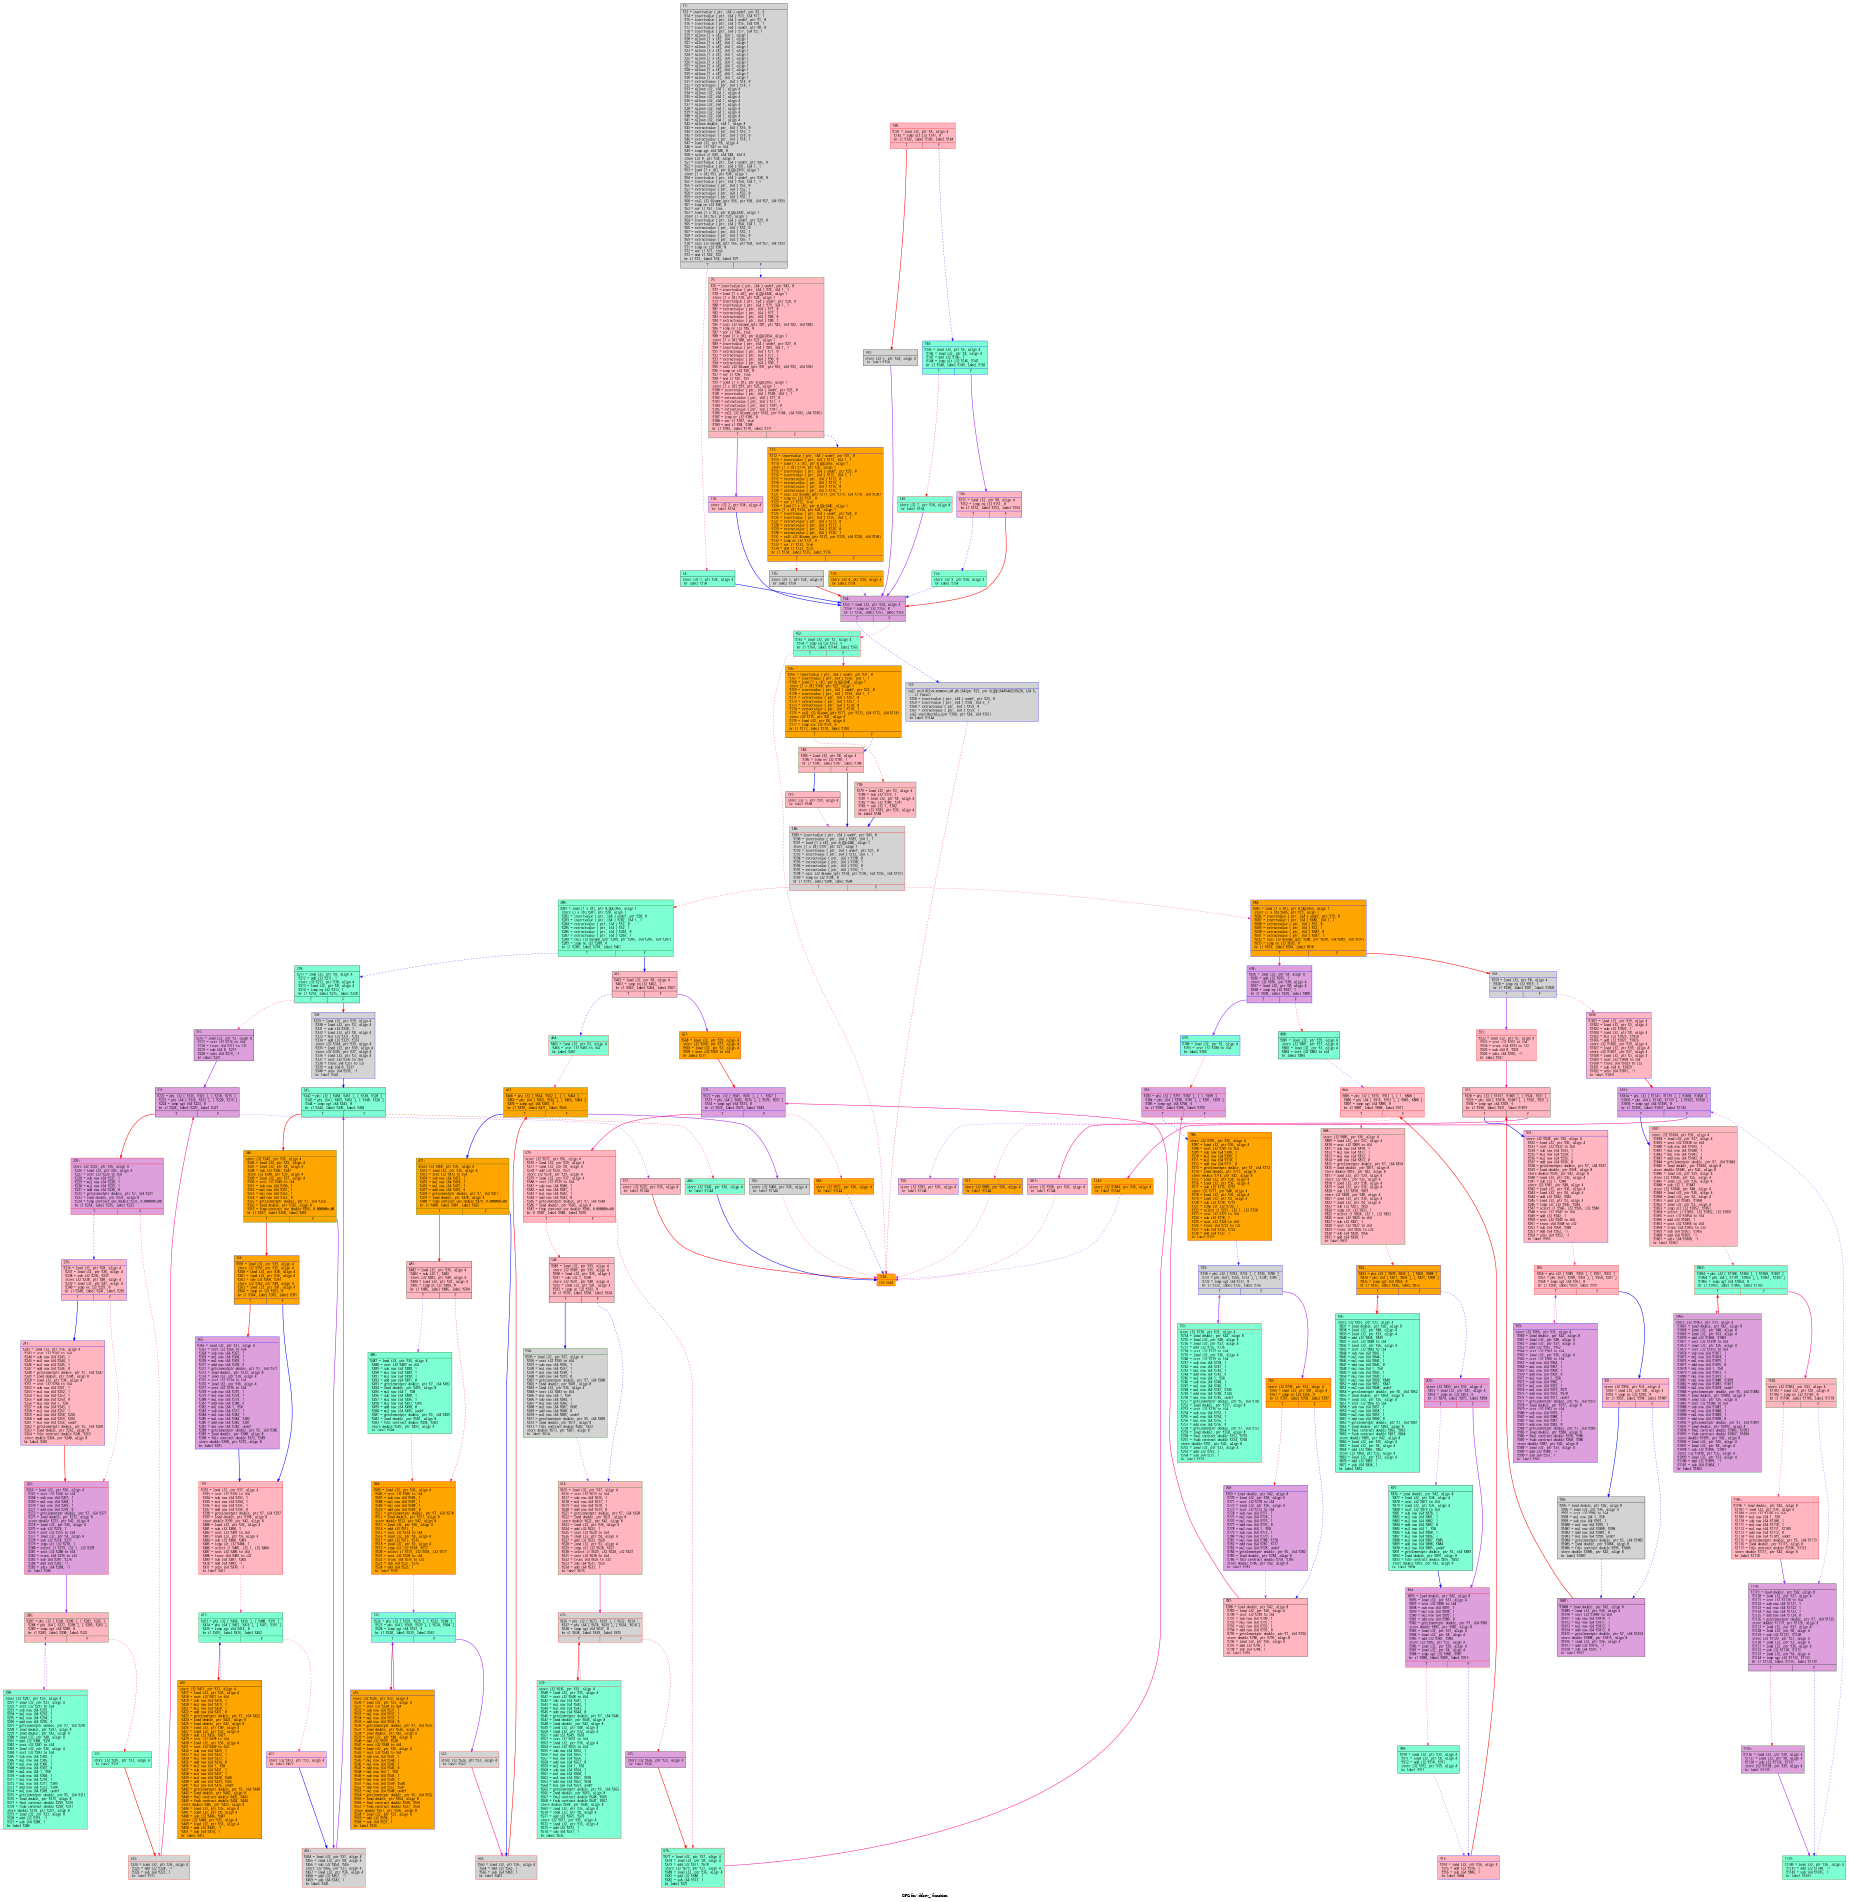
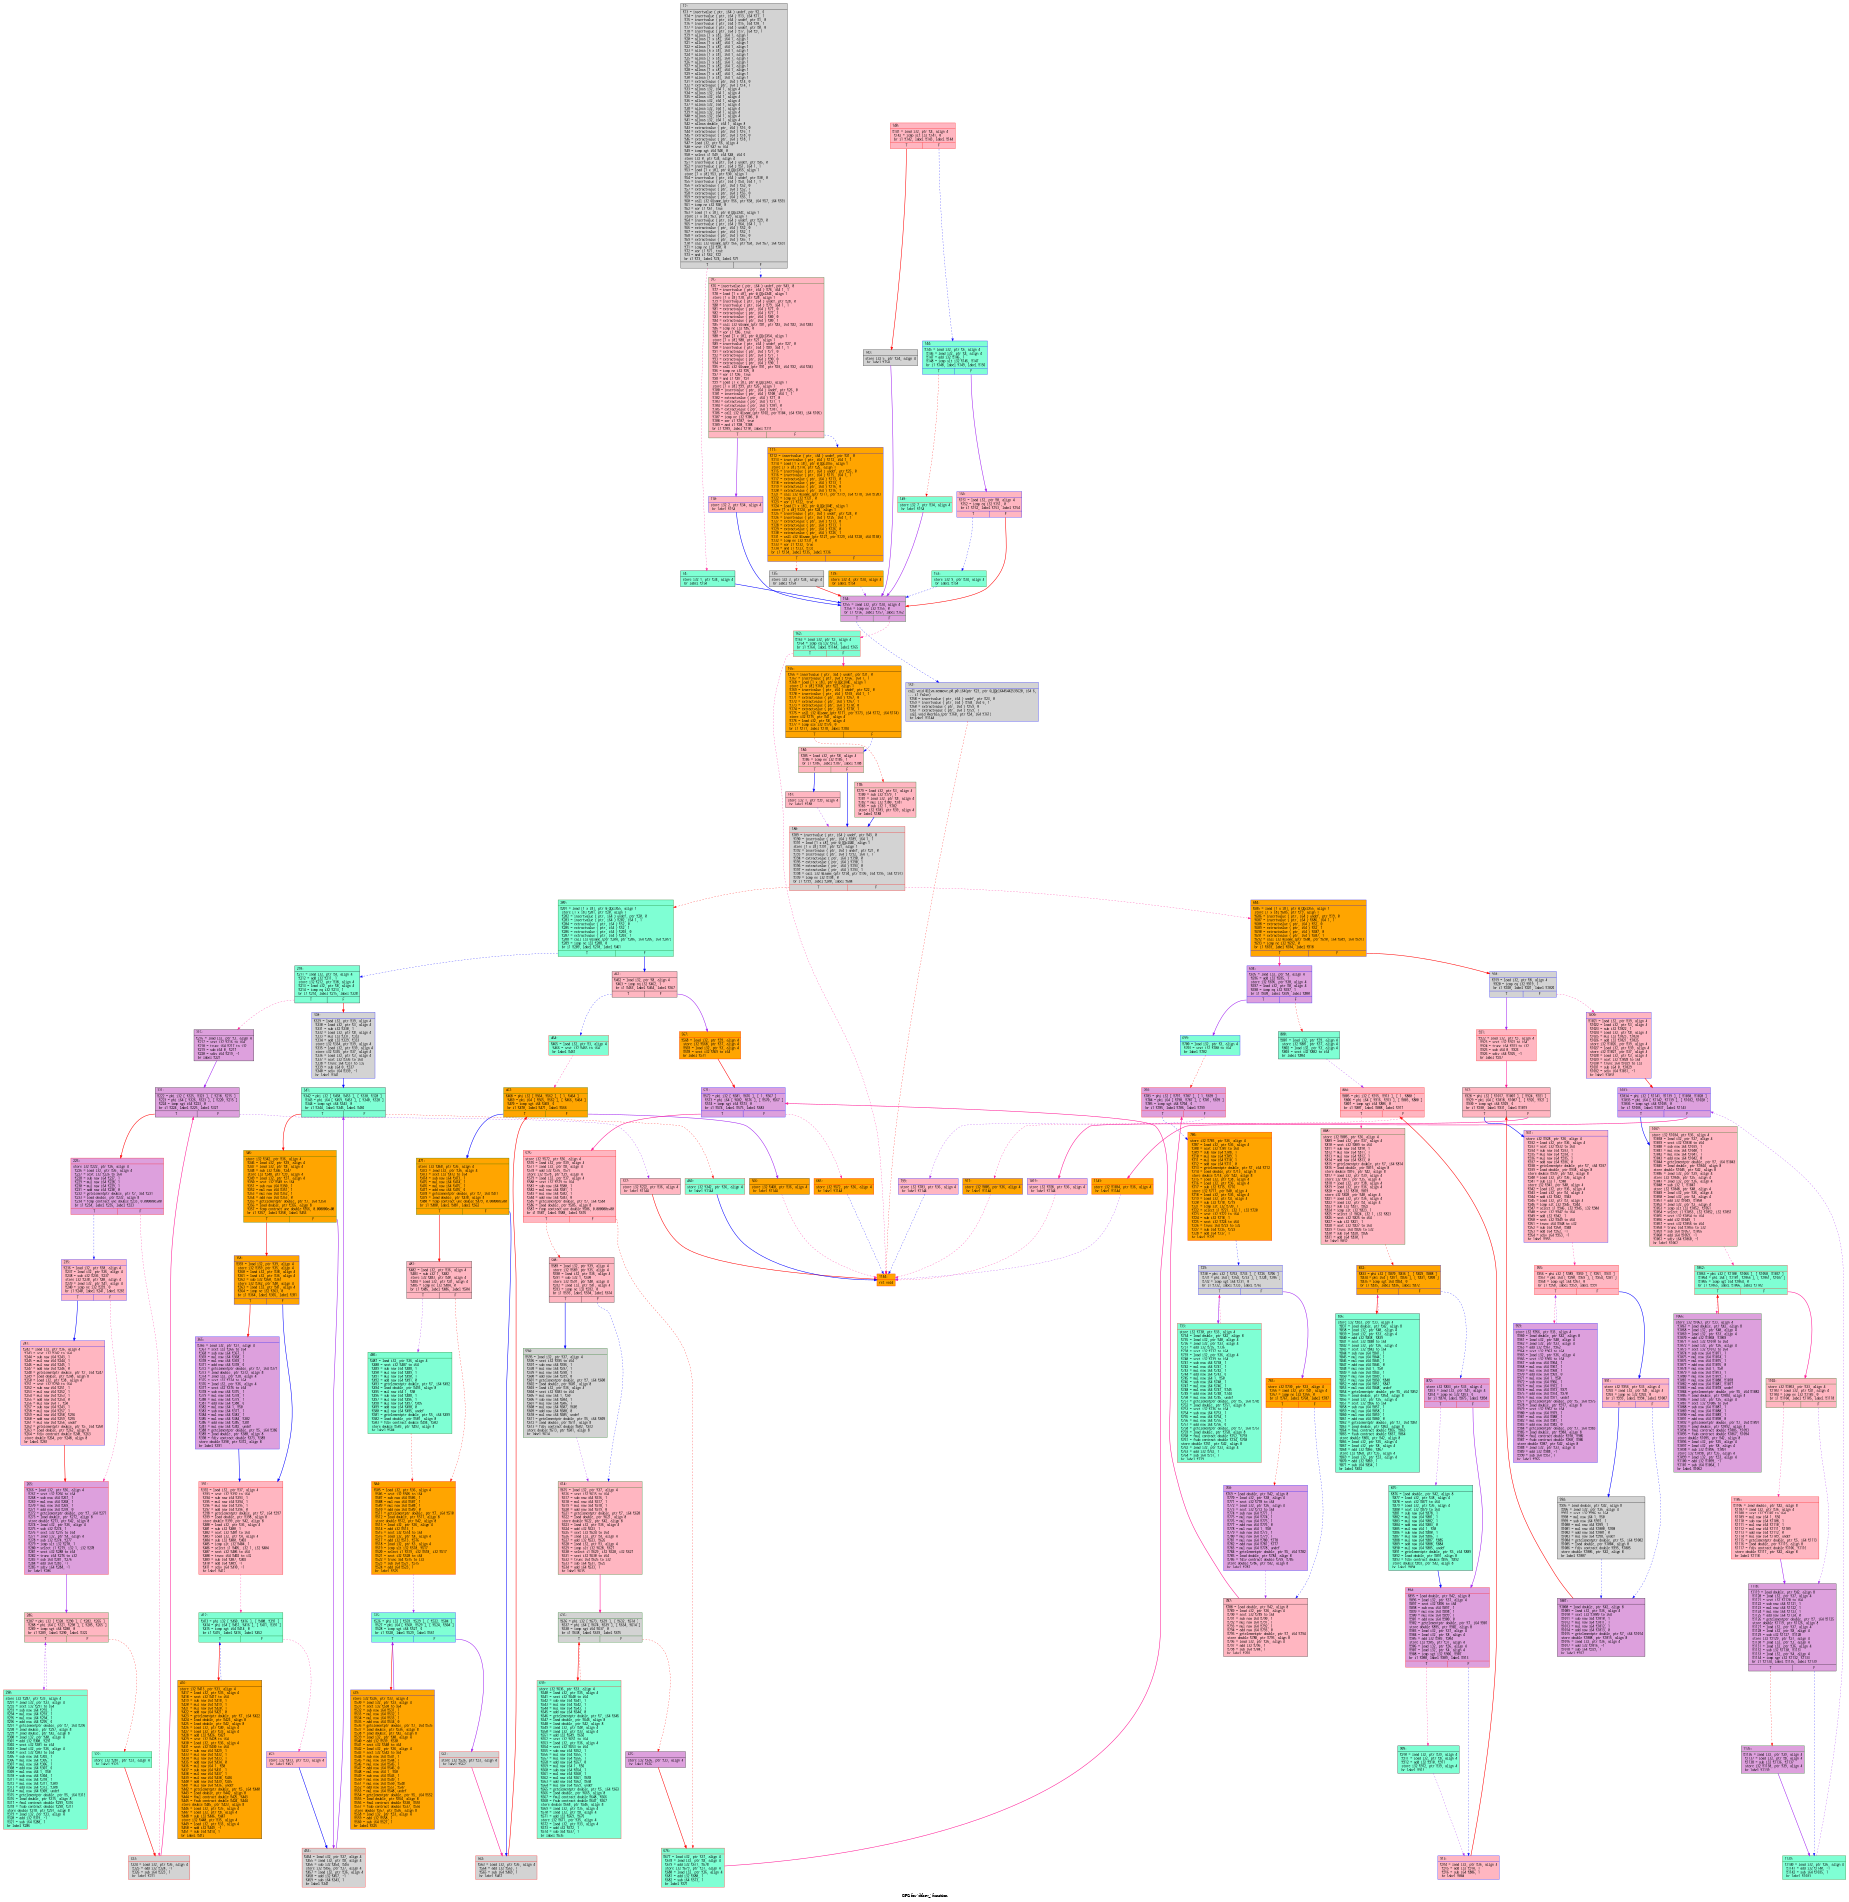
(779, 1186) -> (779, 1186)
none -> (907, 1233)
(600, 1627) -> (600, 1627)
